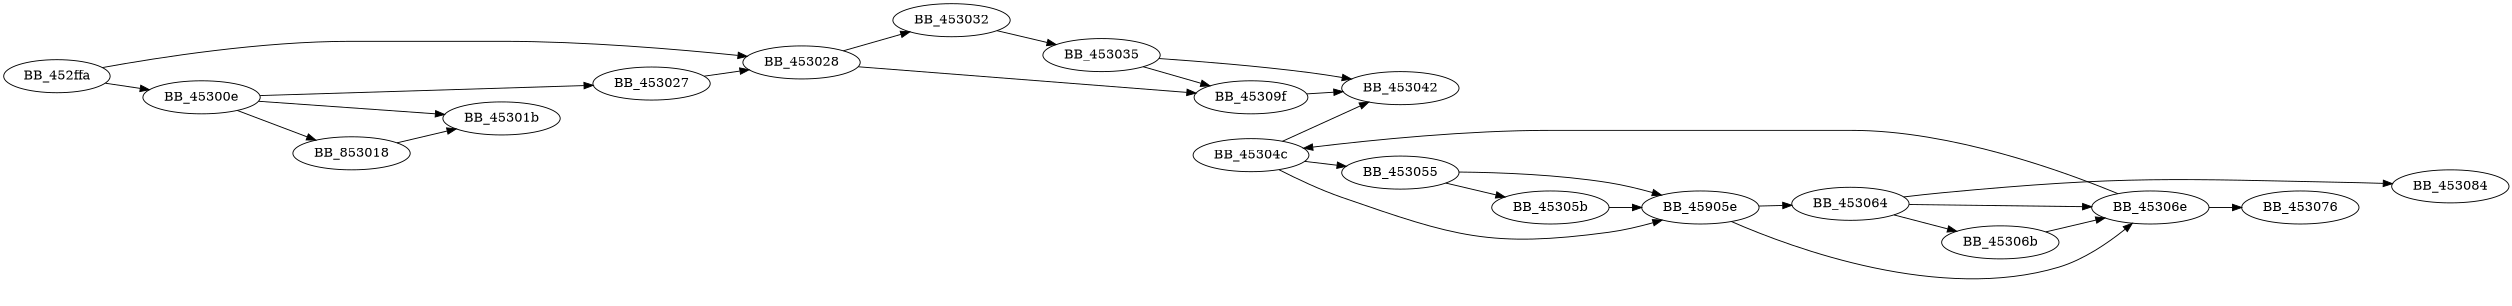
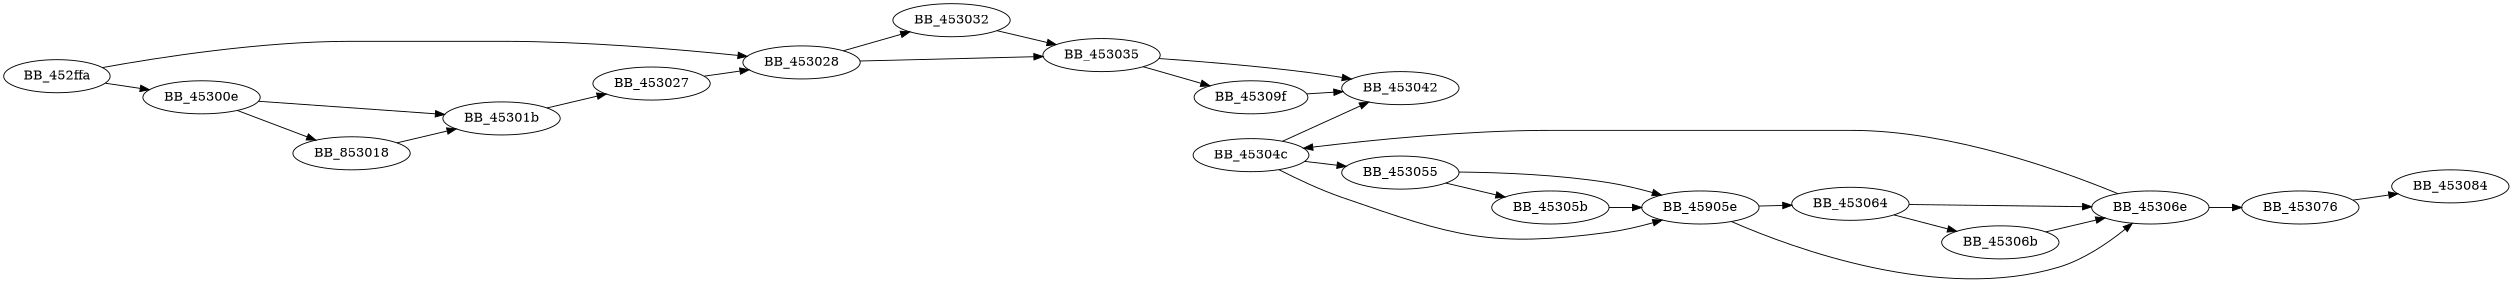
(1023, 80) -> (947, 59)
(422, 91) -> (572, 102)
(2143, 180) -> (2371, 198)
